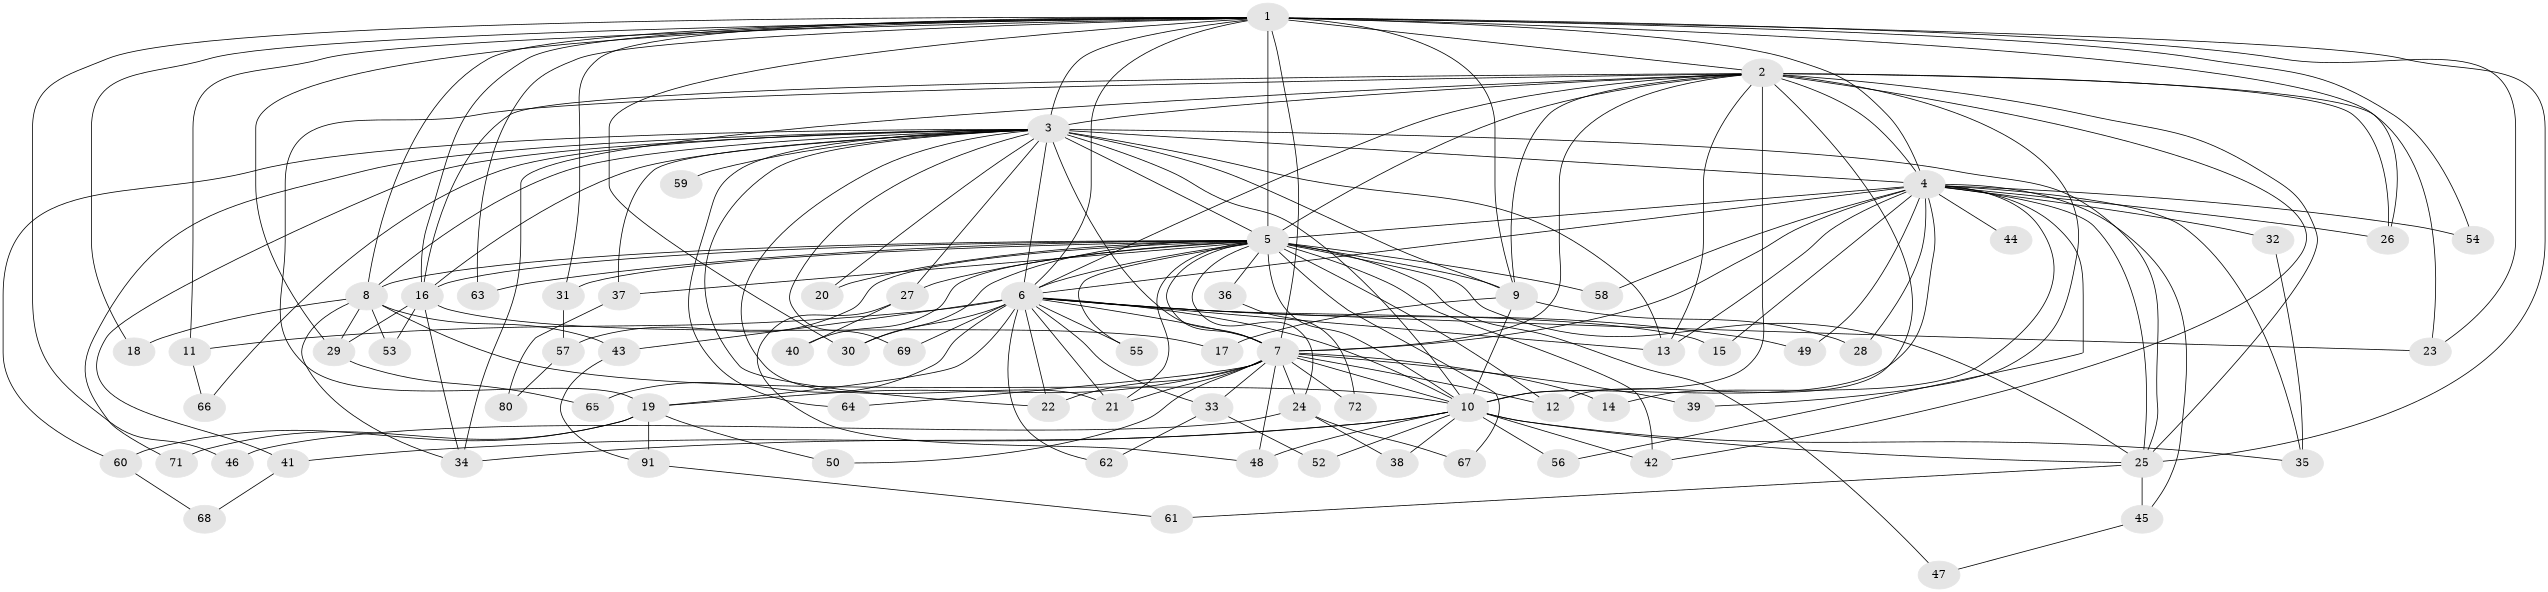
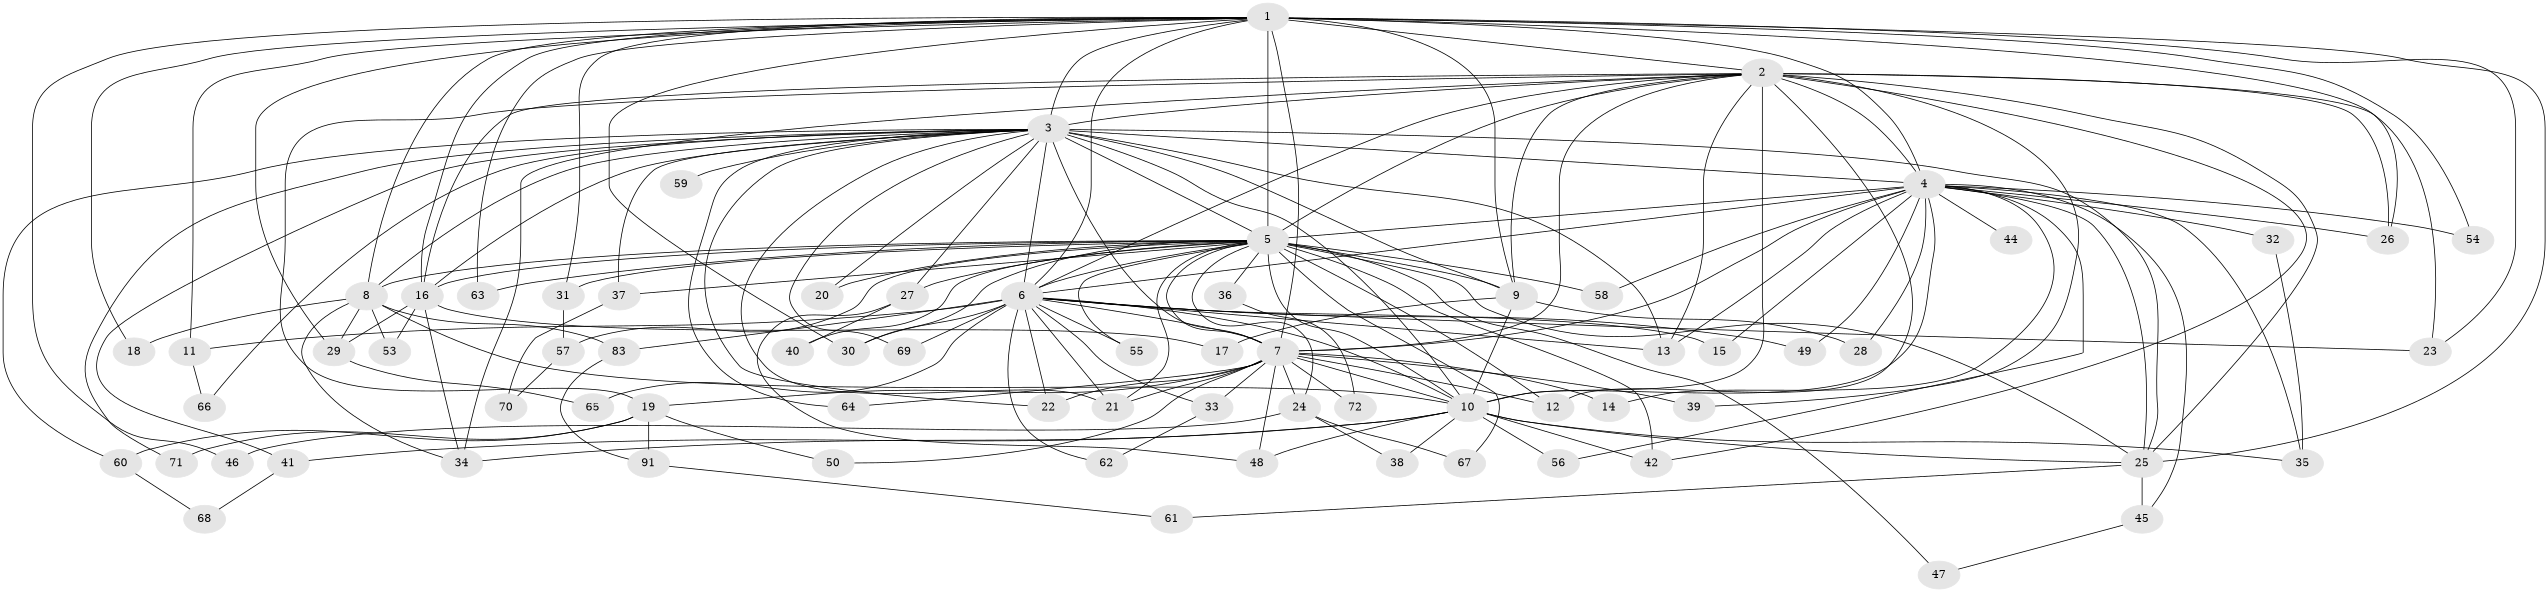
(619, 352) -> (619, 352)
(928, 373) -> none
(506, 408) -> (506, 408)
(1319, 463) -> none
